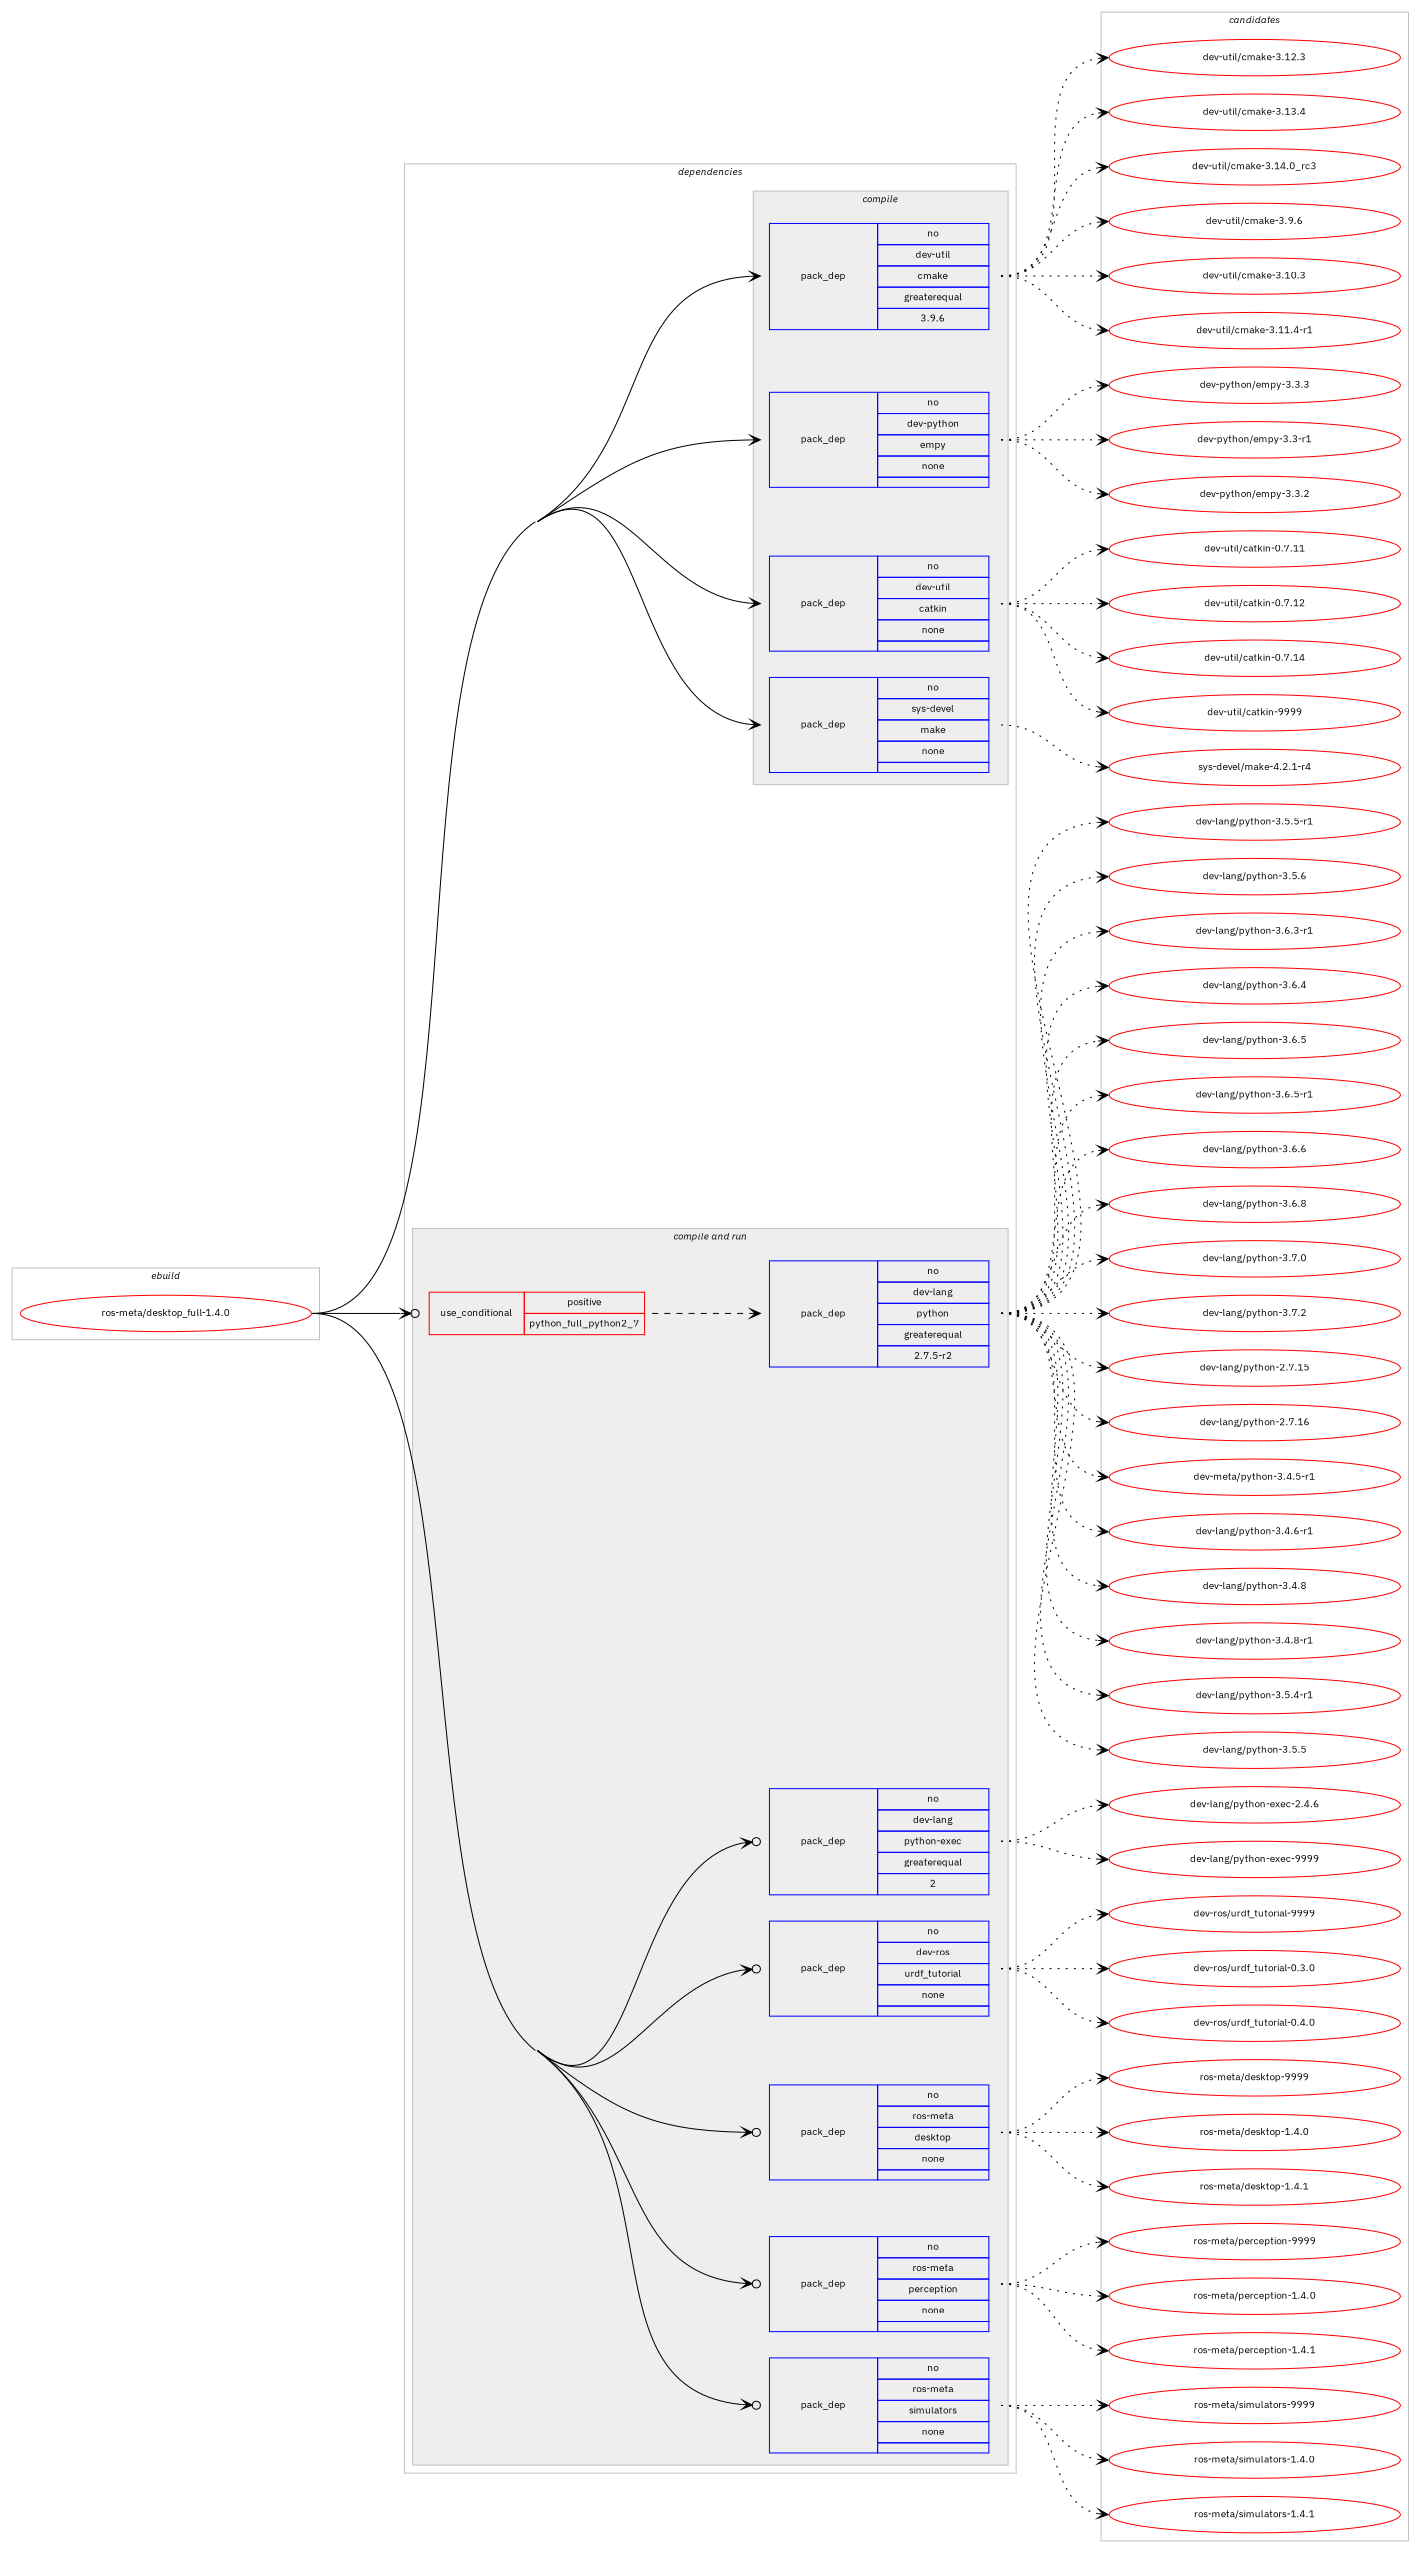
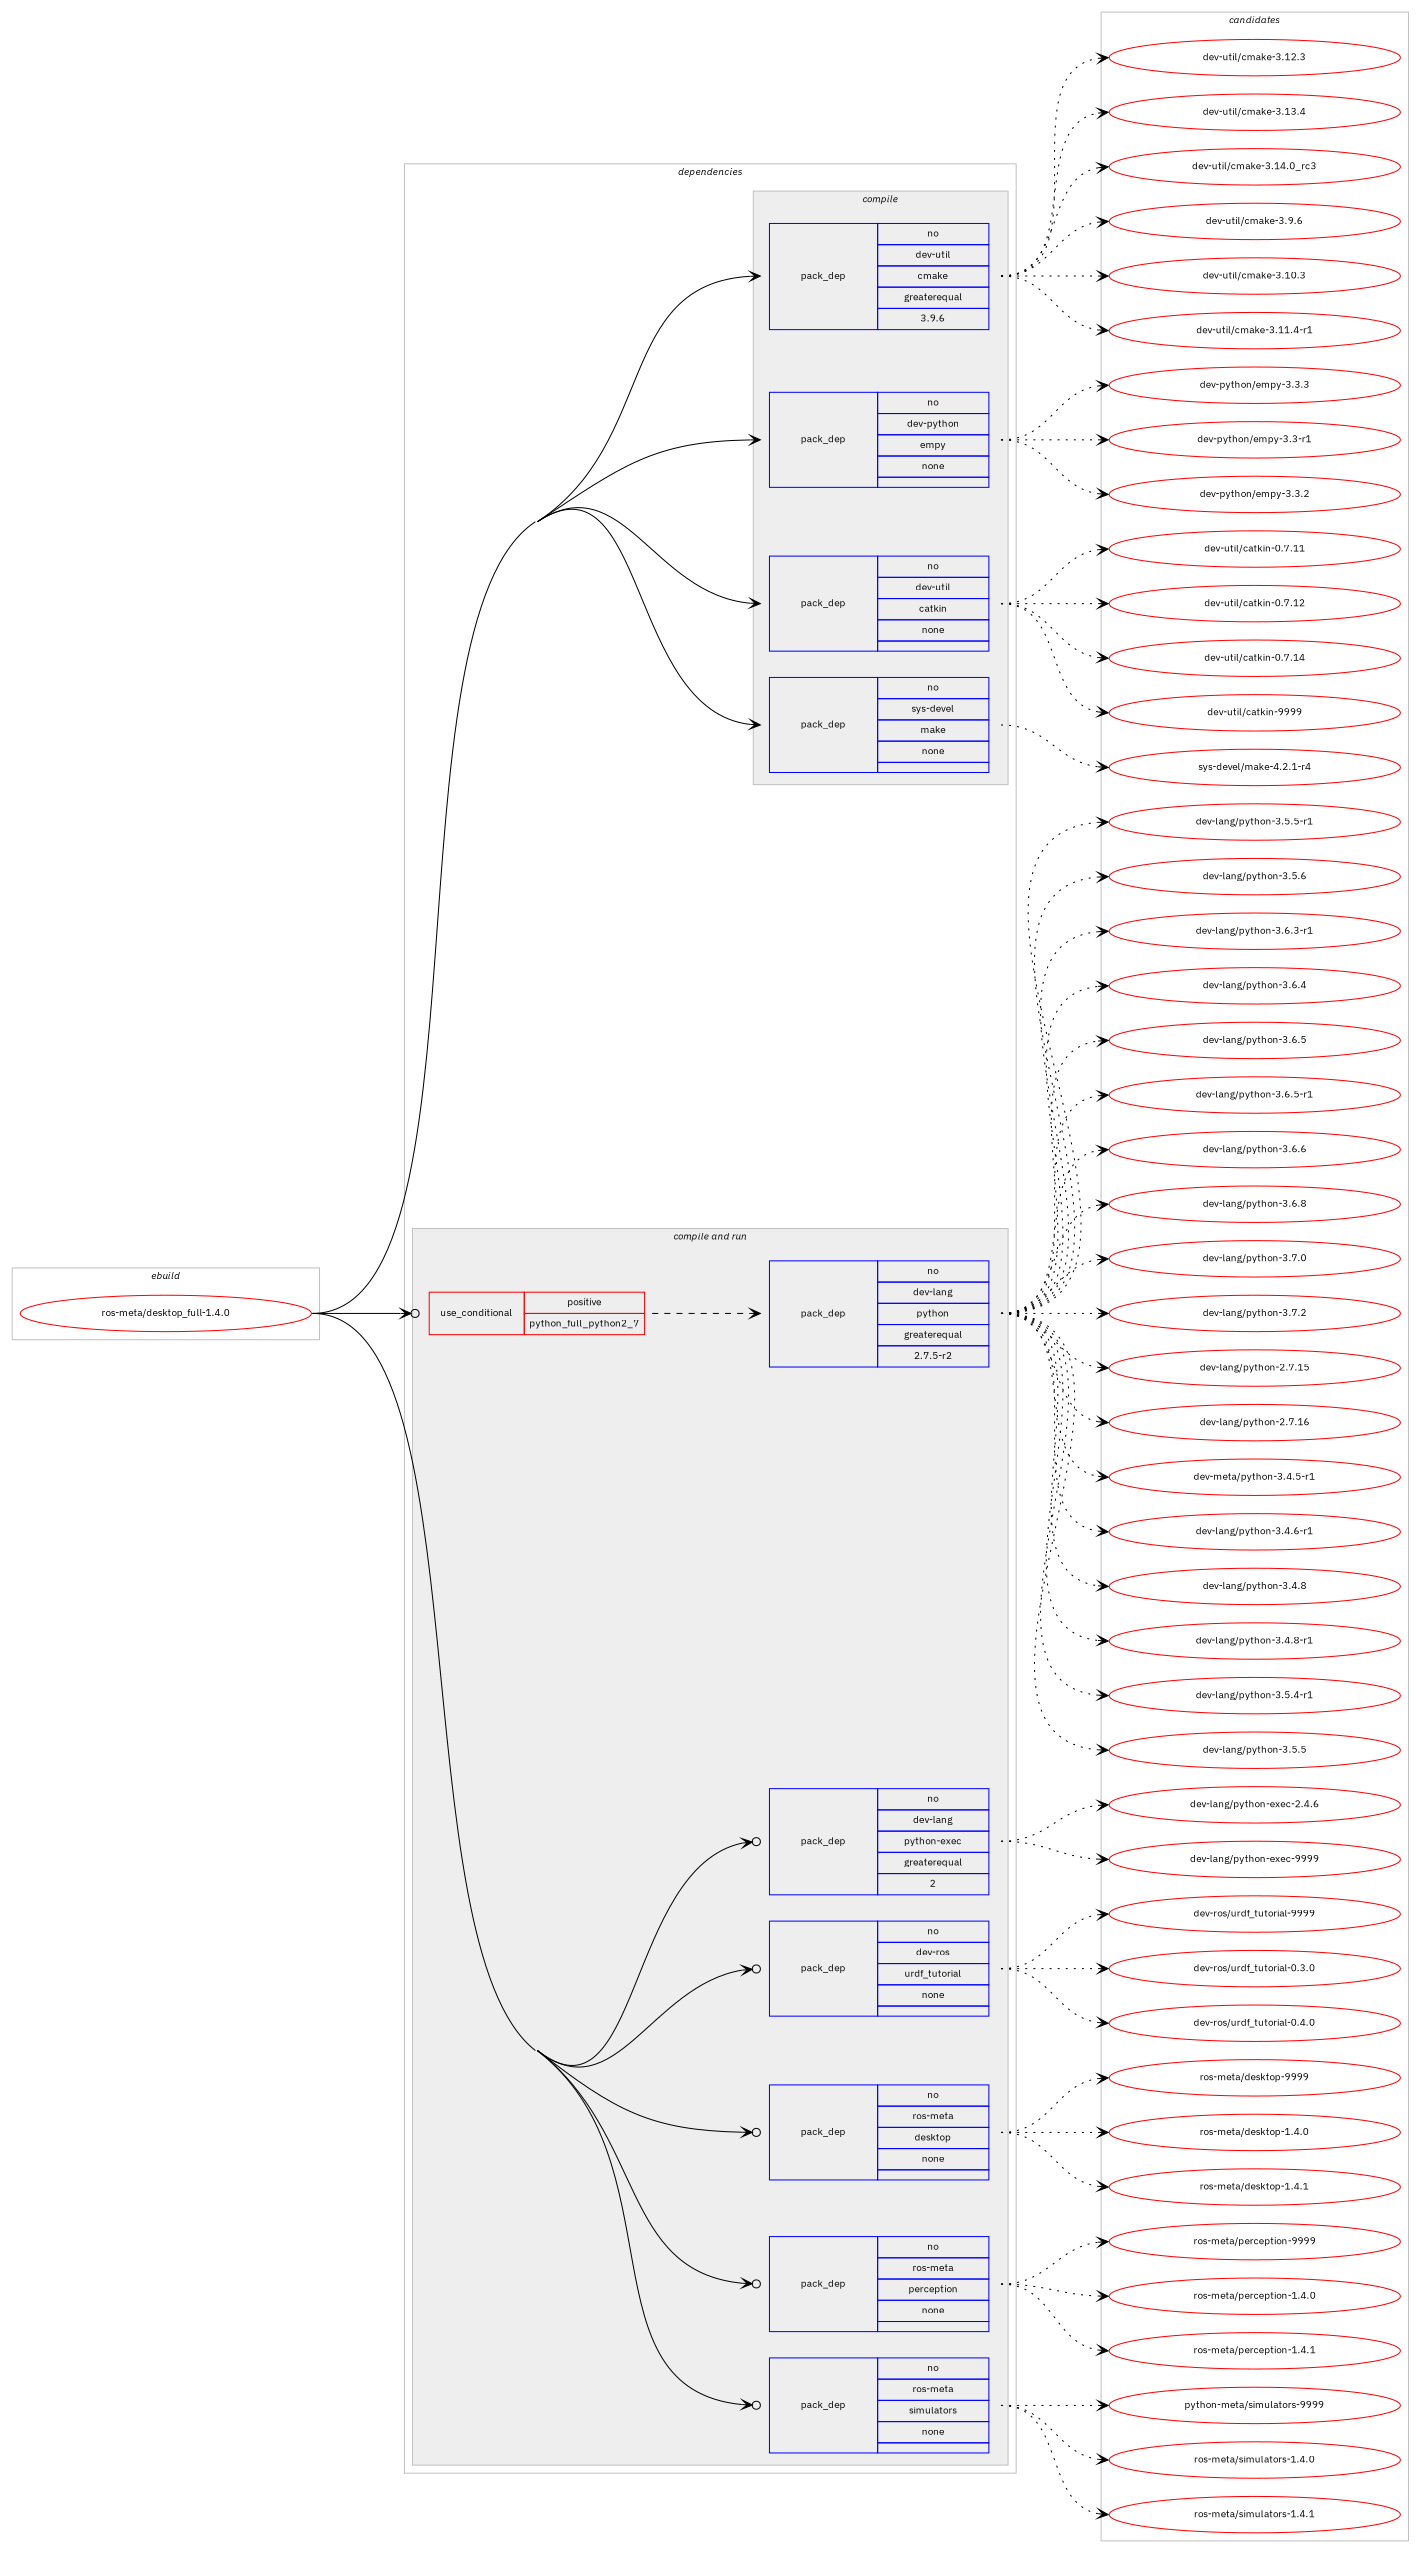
(1255, 2405) -> (1255, 2405)
